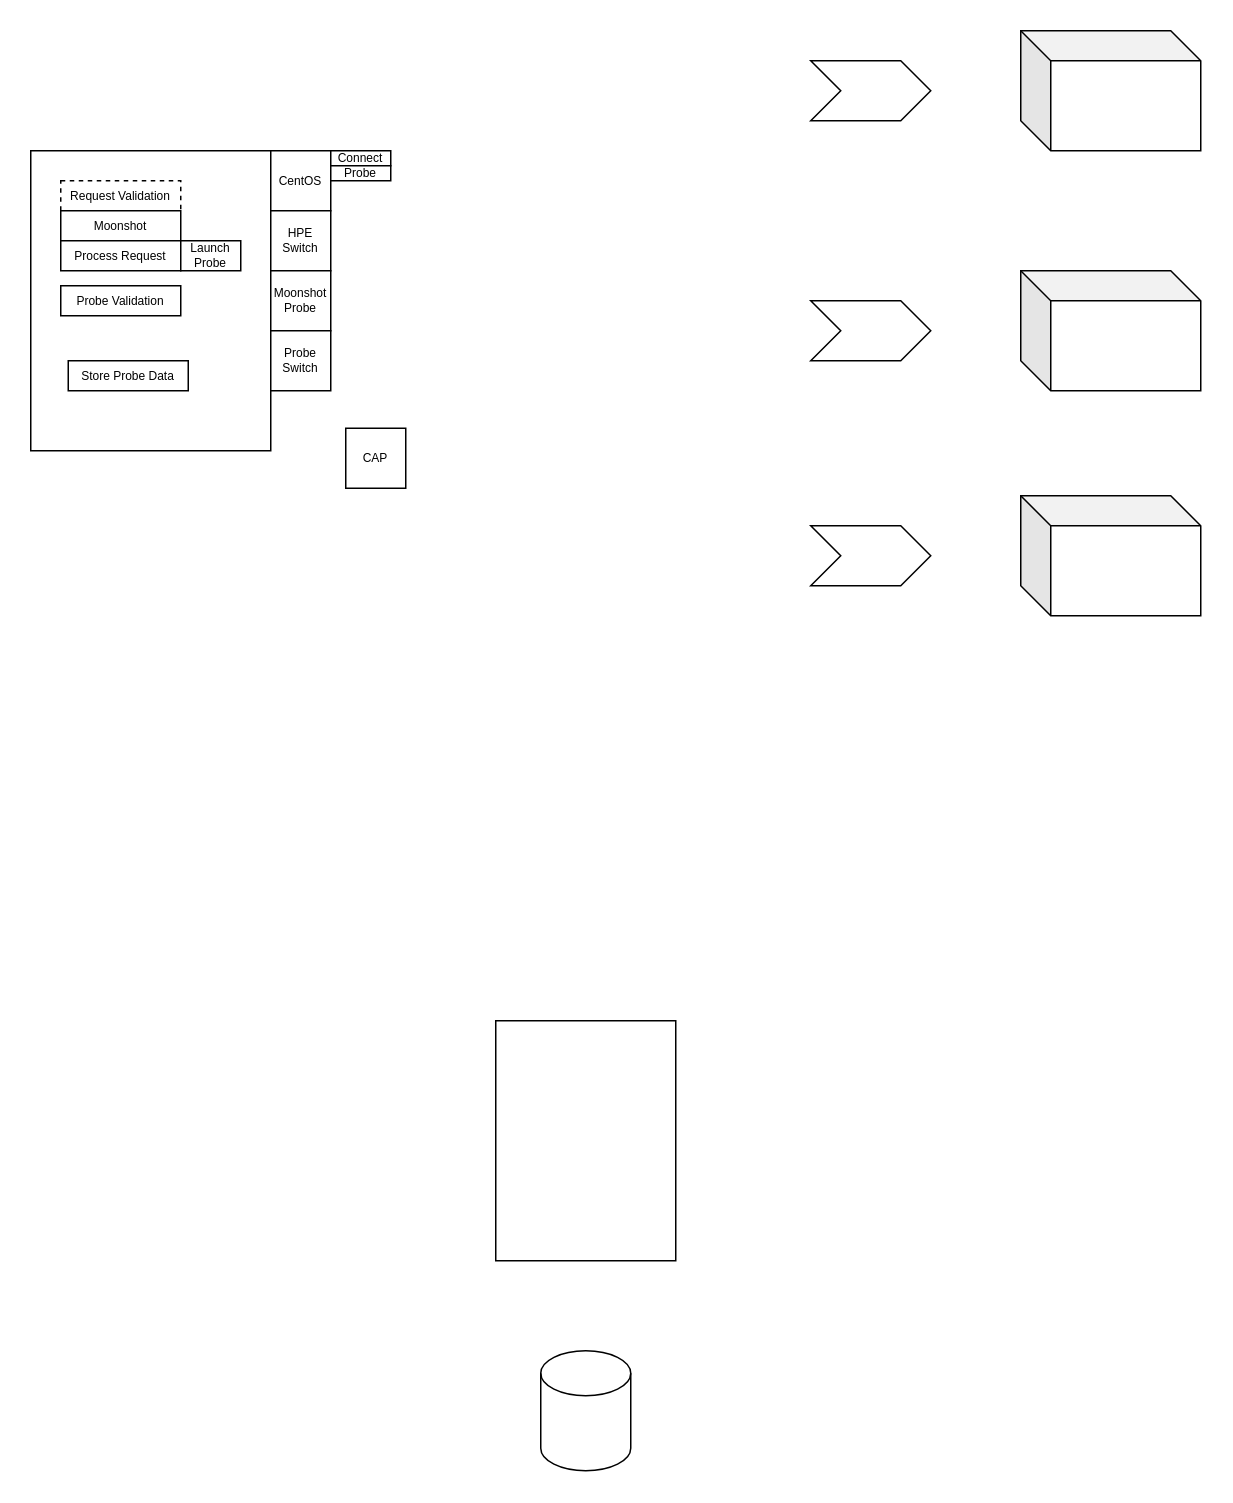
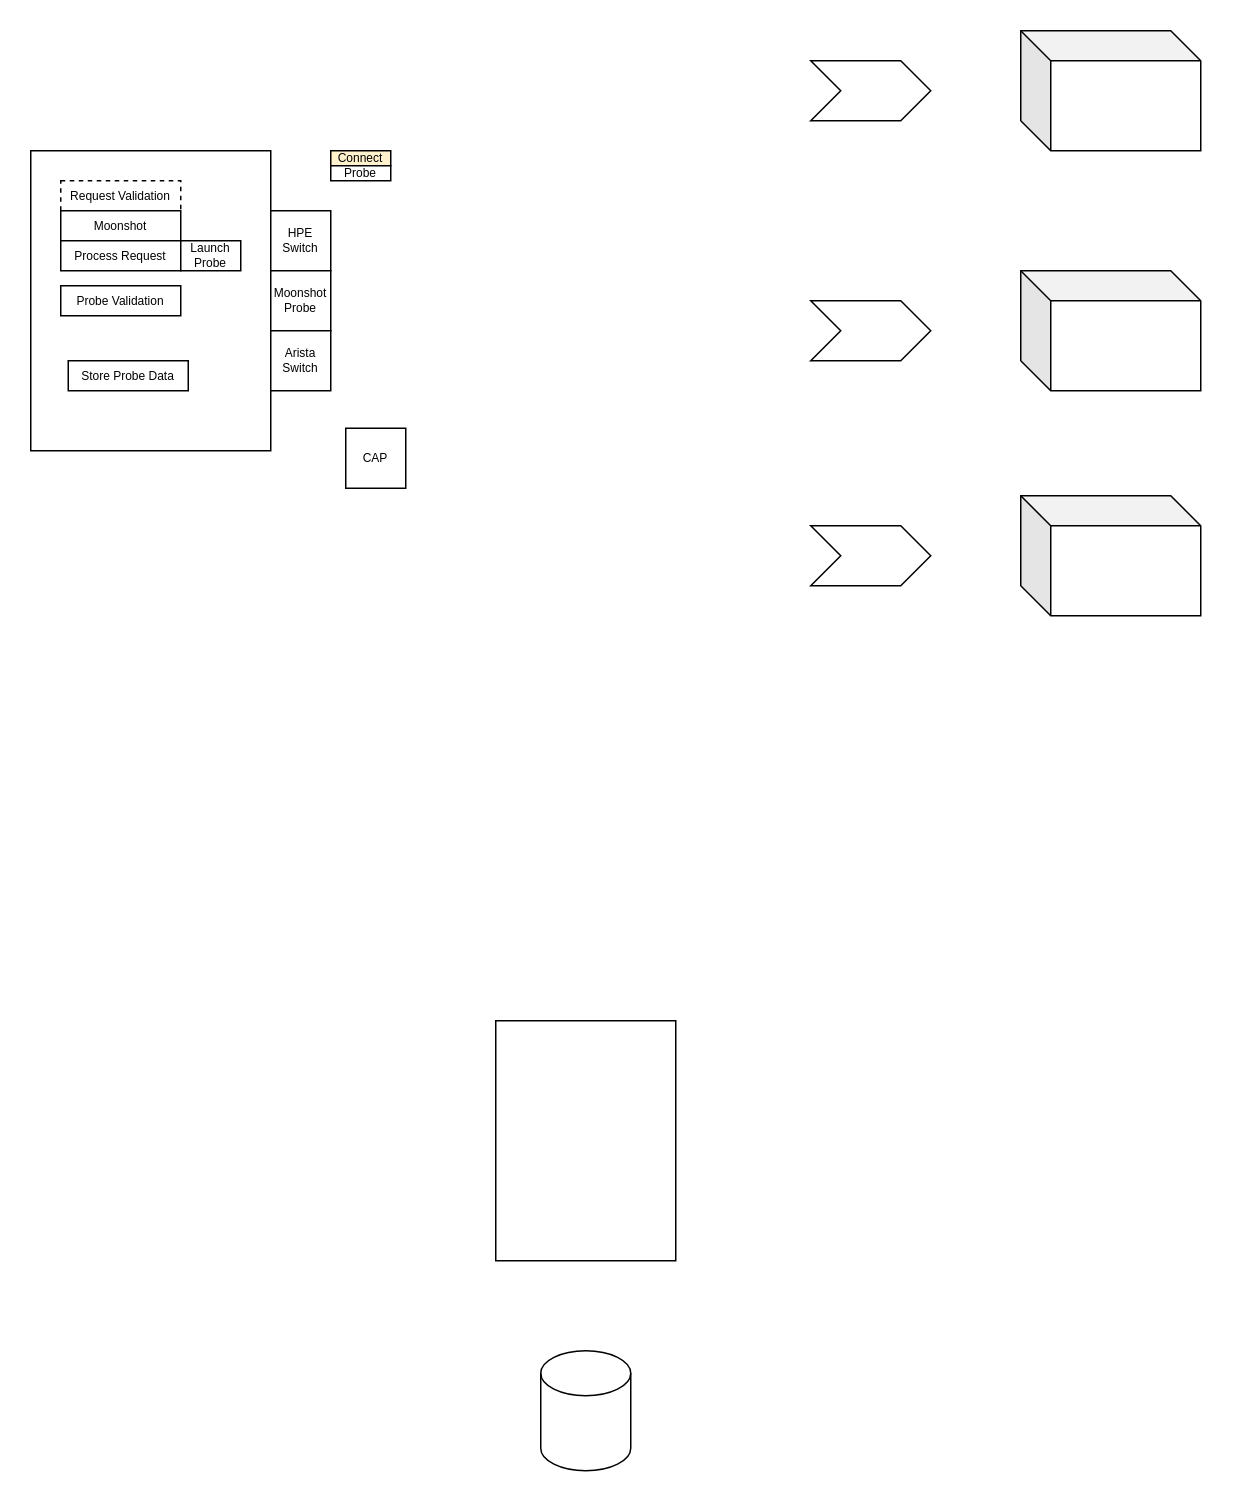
(361, 158) -> (361, 158)
(301, 181) -> none
(301, 361) -> (301, 361)
